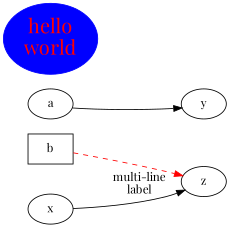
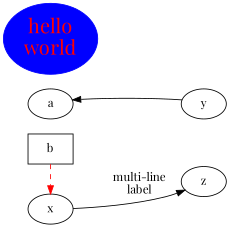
(123, 110) -> (132, 98)
(124, 162) -> (51, 175)
